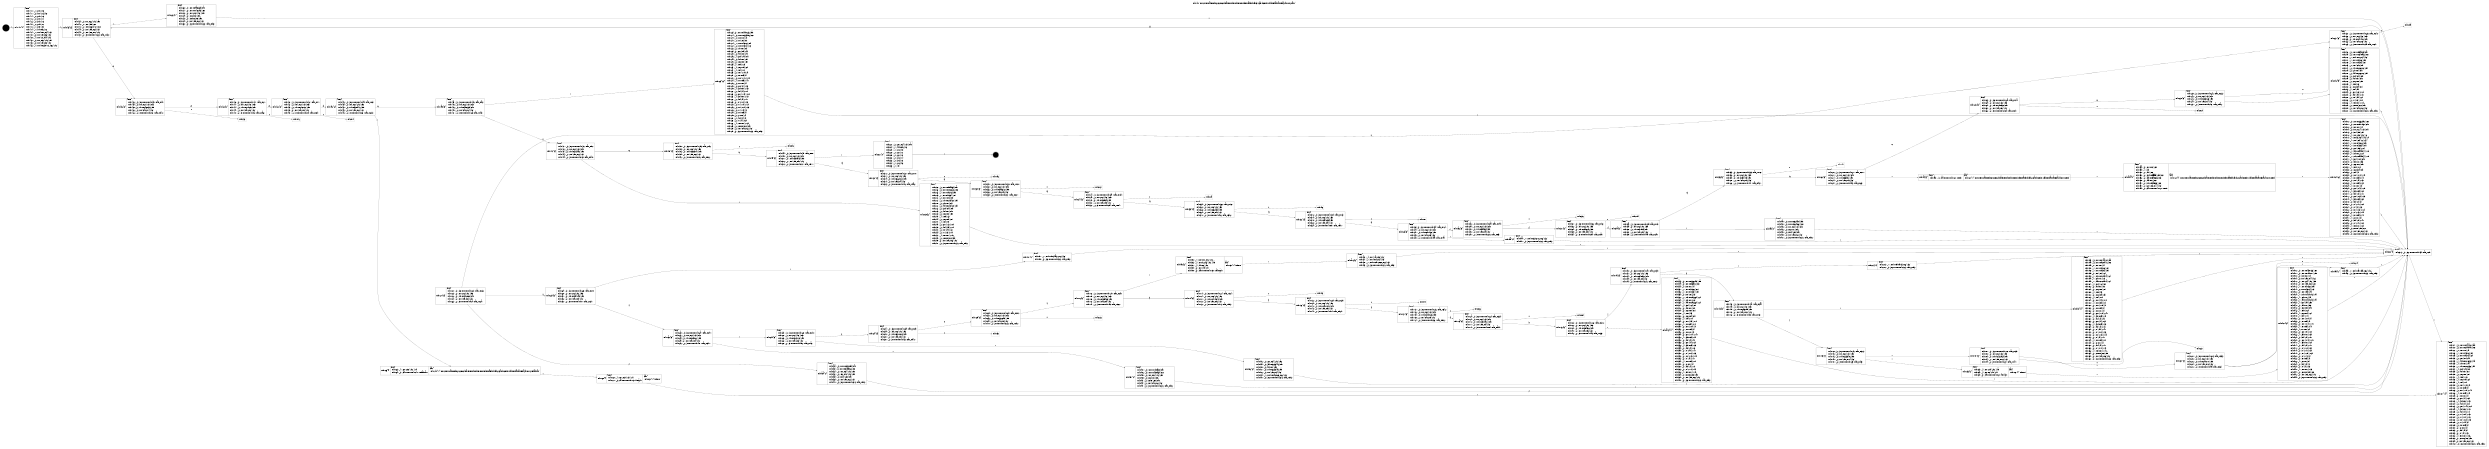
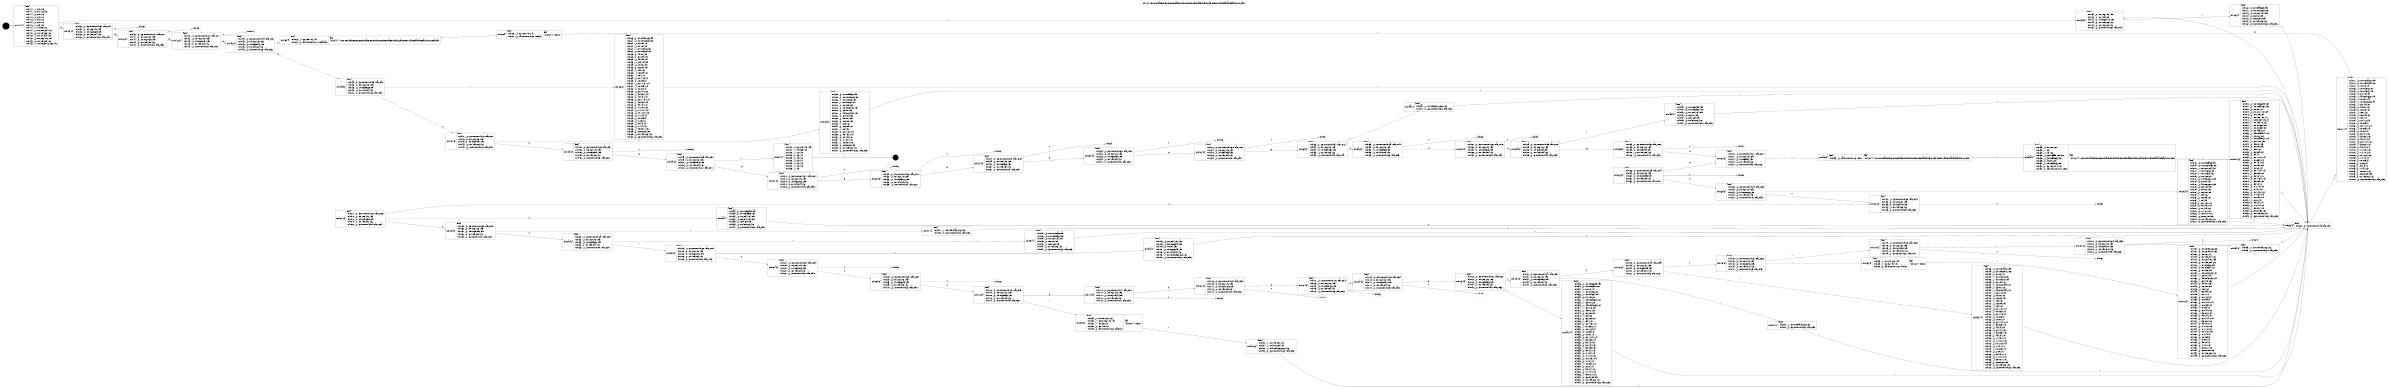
(114, 68) -> (60, 29)
(1921, 143) -> (1689, 167)
